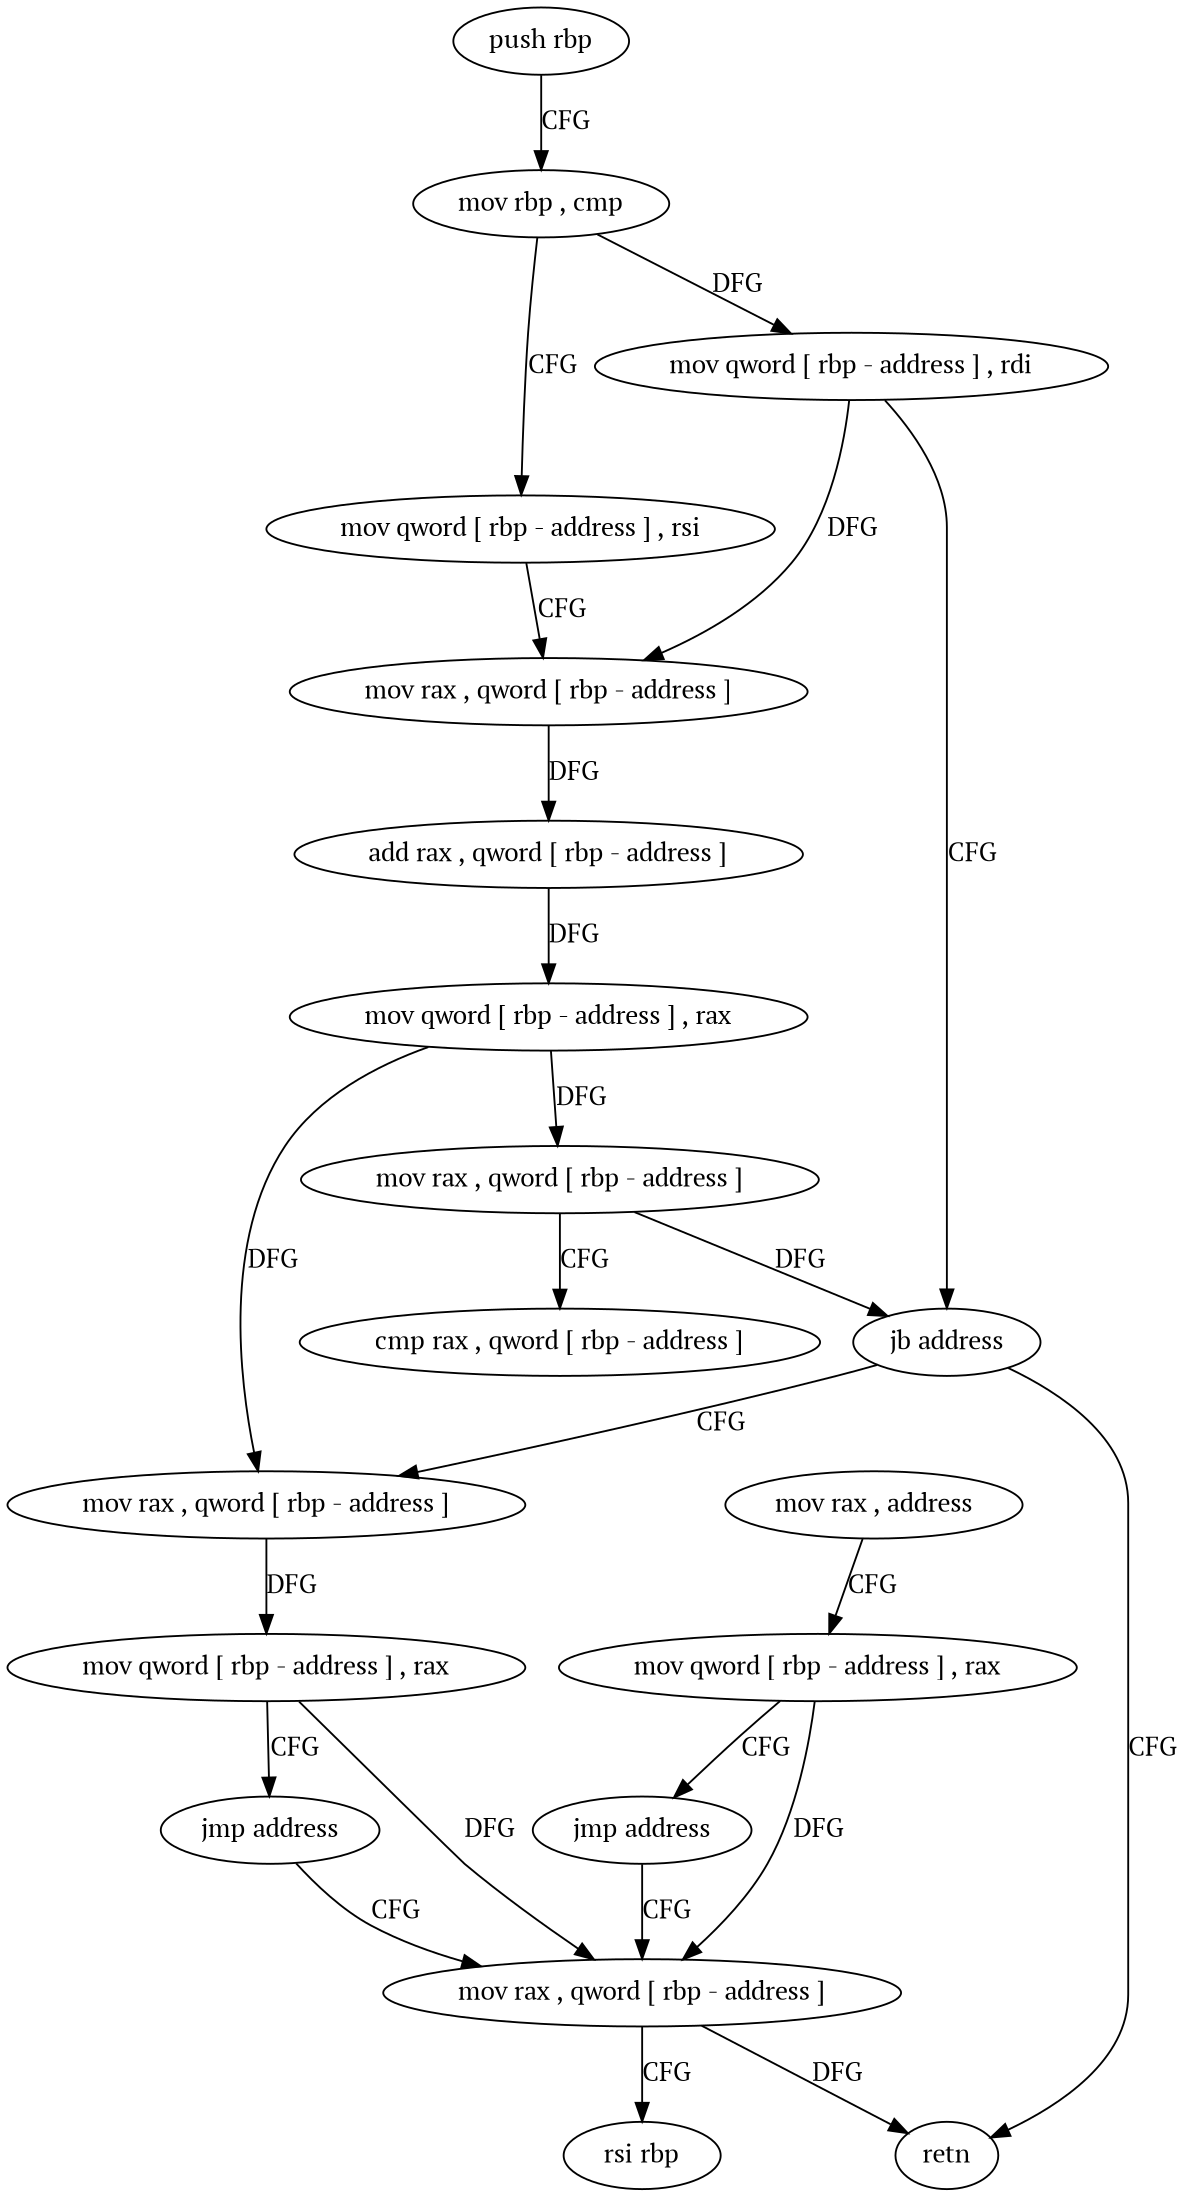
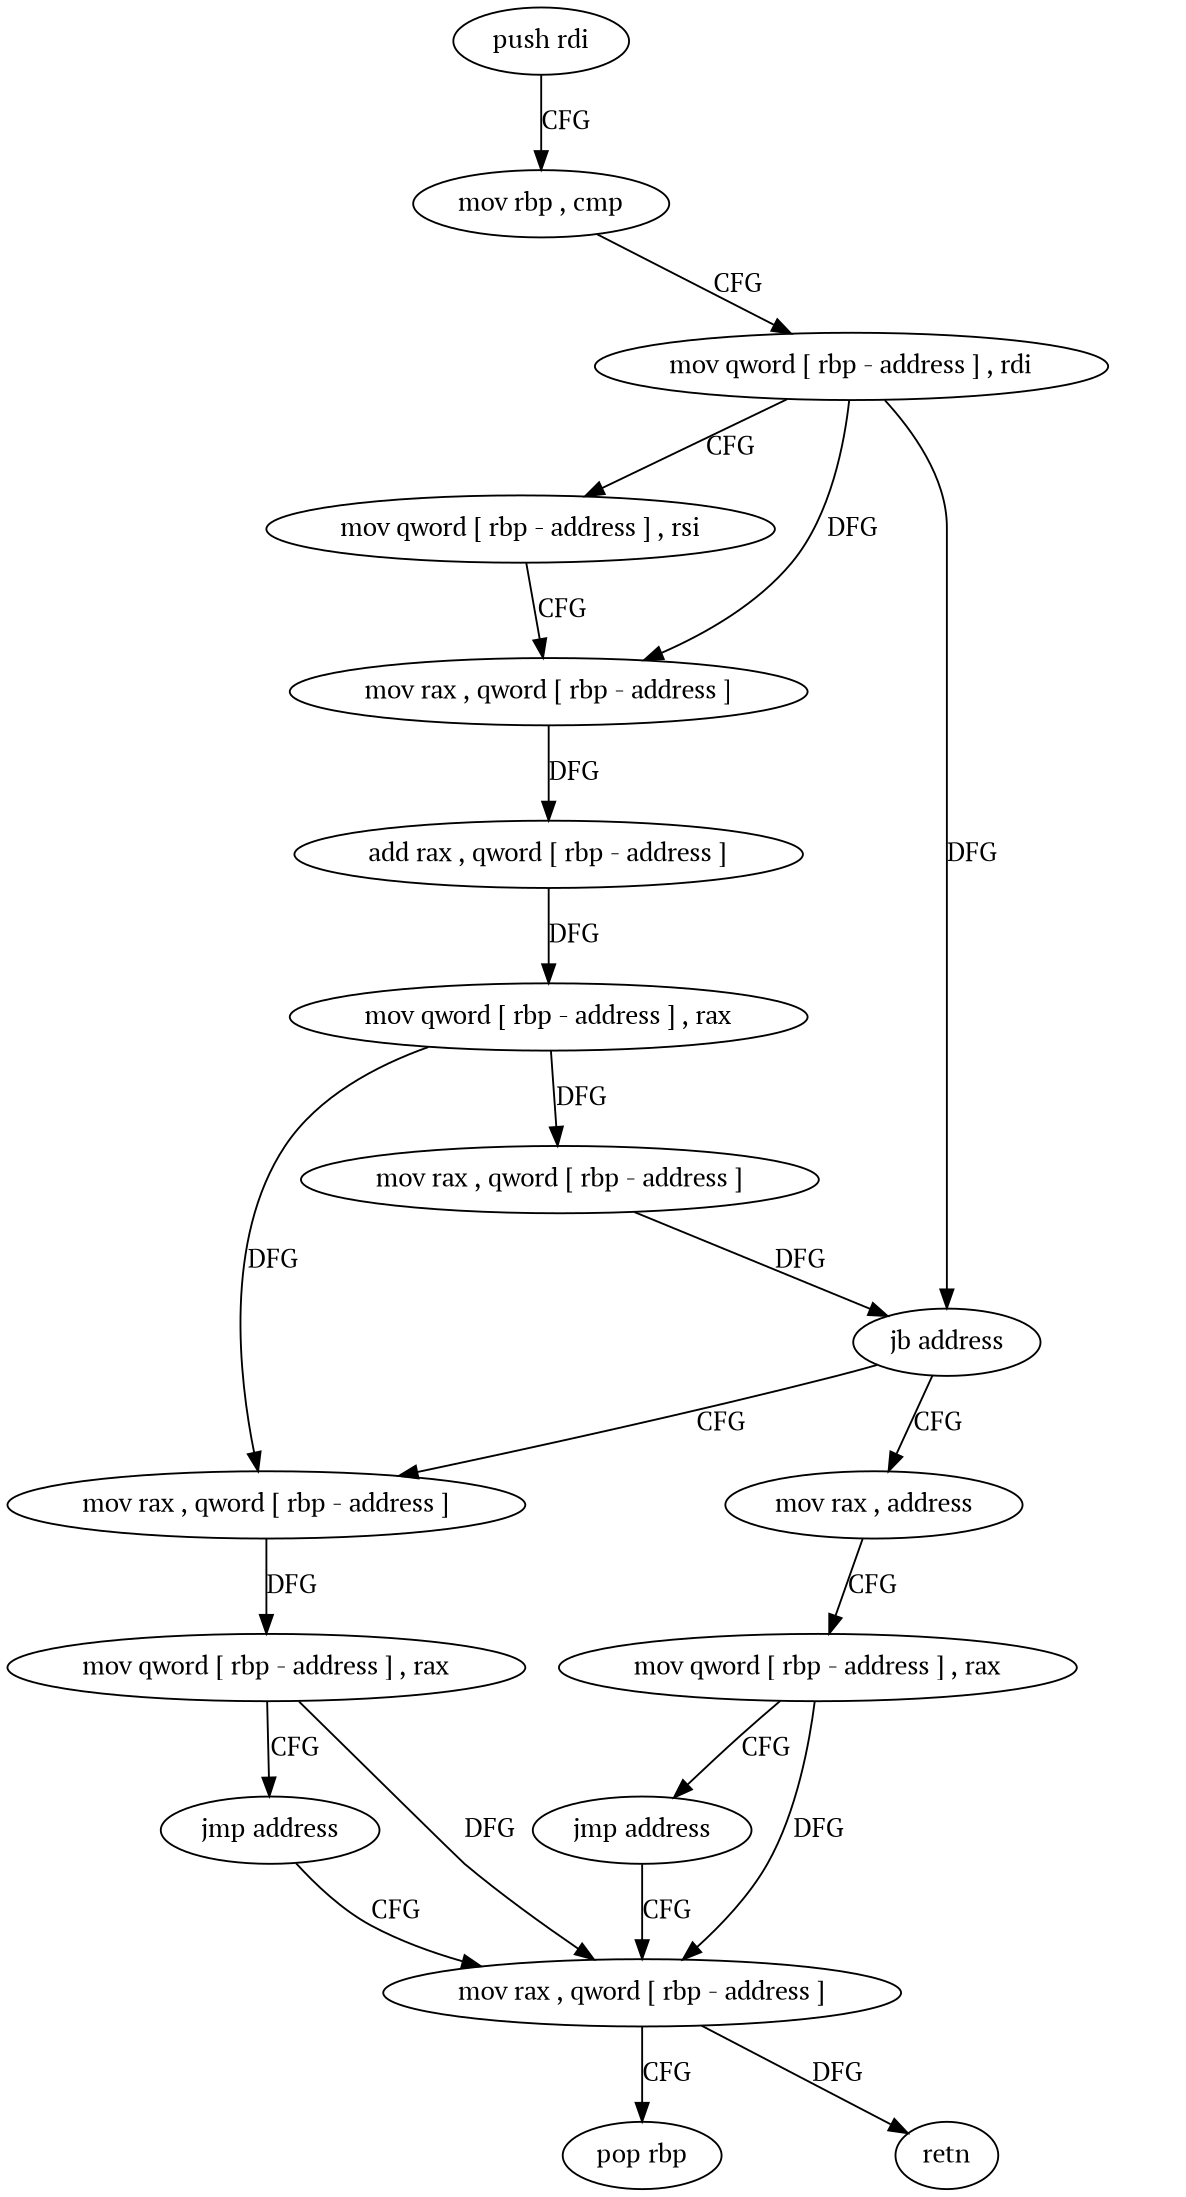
(541, 41) -> (541, 41)
(738, 285) -> (738, 285)
(527, 356) -> (695, 444)
(973, 854) -> (973, 854)
(560, 1342) -> none
(1128, 1749) -> (915, 1415)
(642, 2155) -> (642, 2155)
